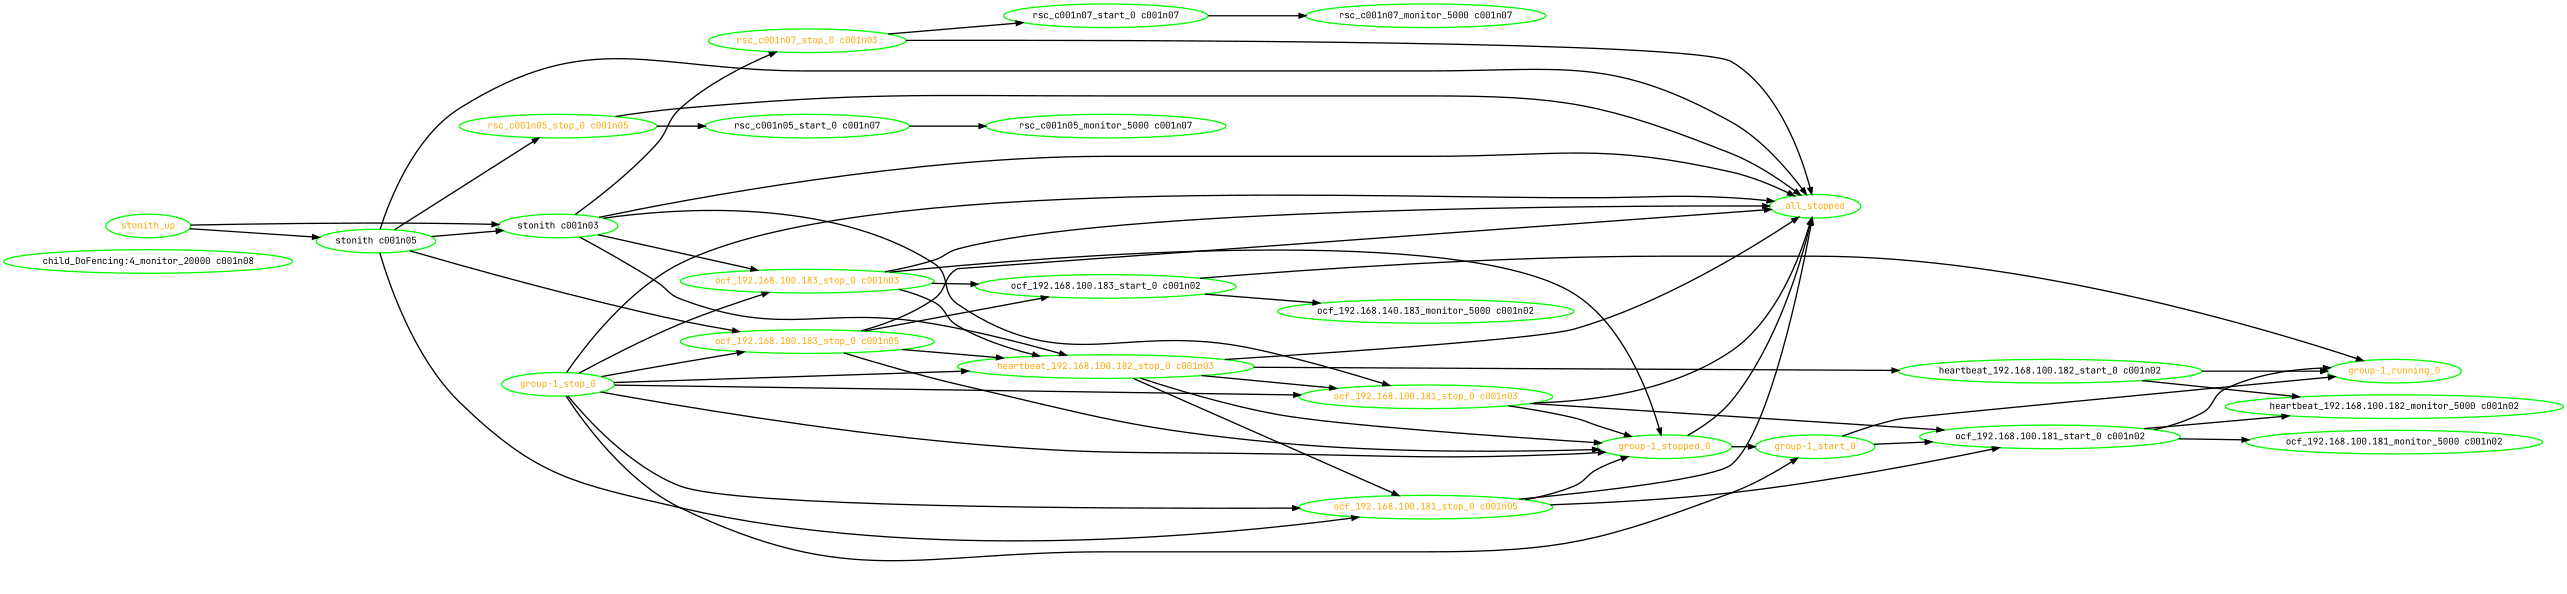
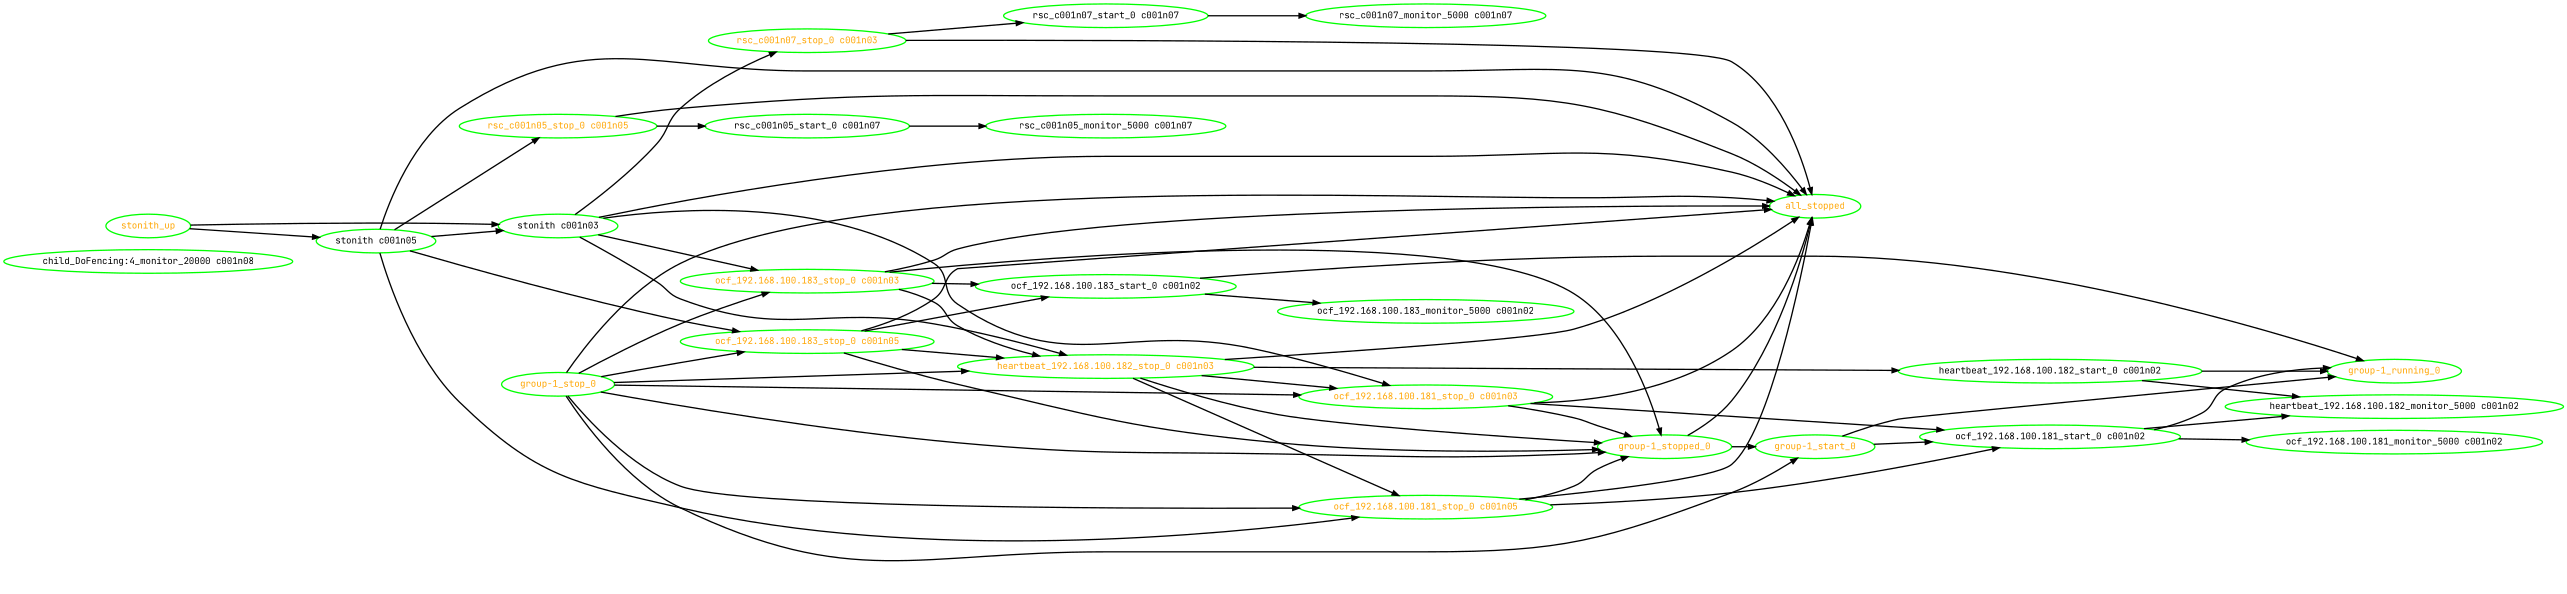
(1426, 311) -> (1426, 311)
